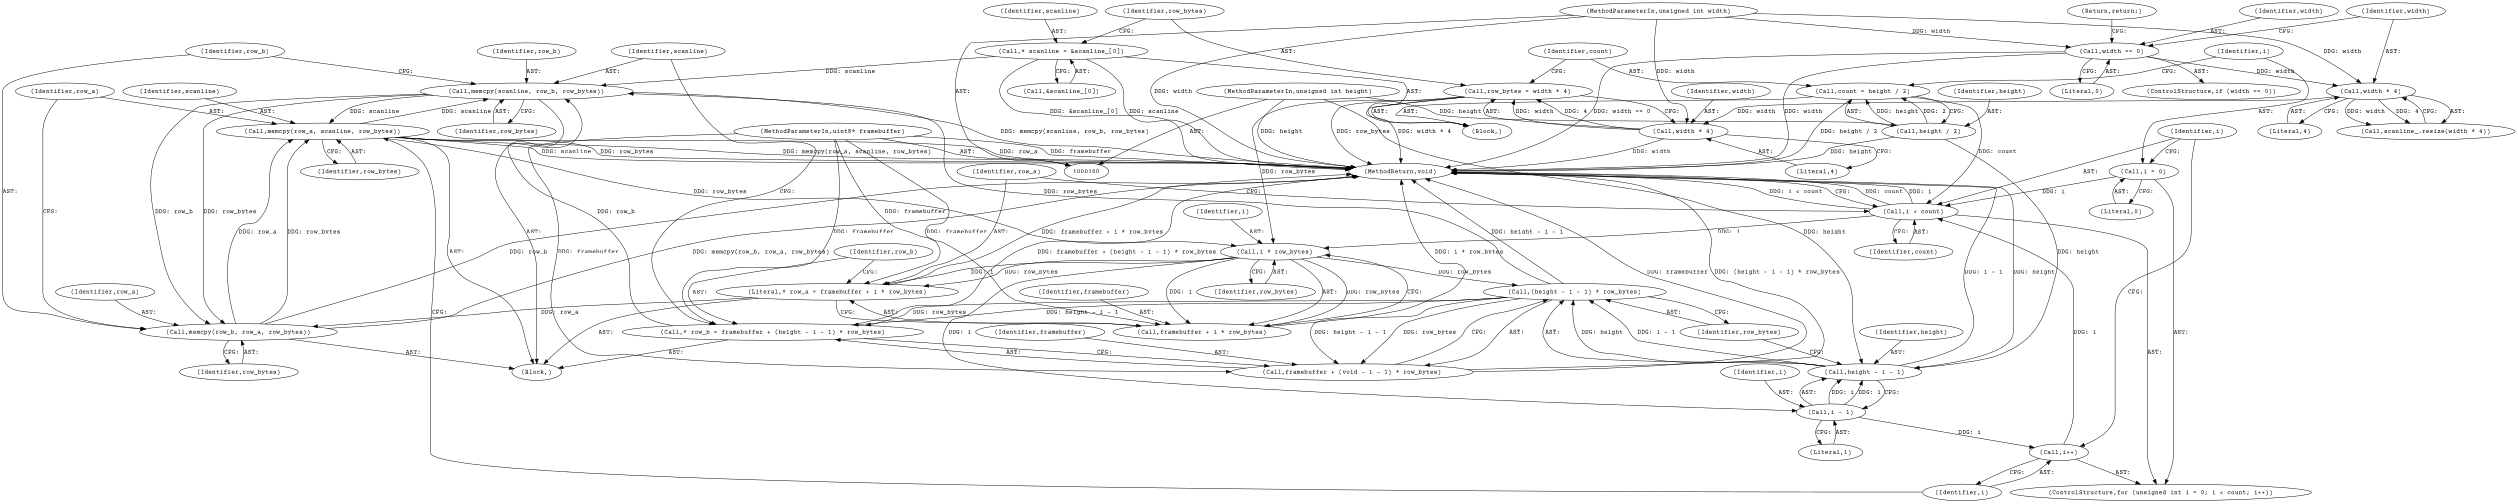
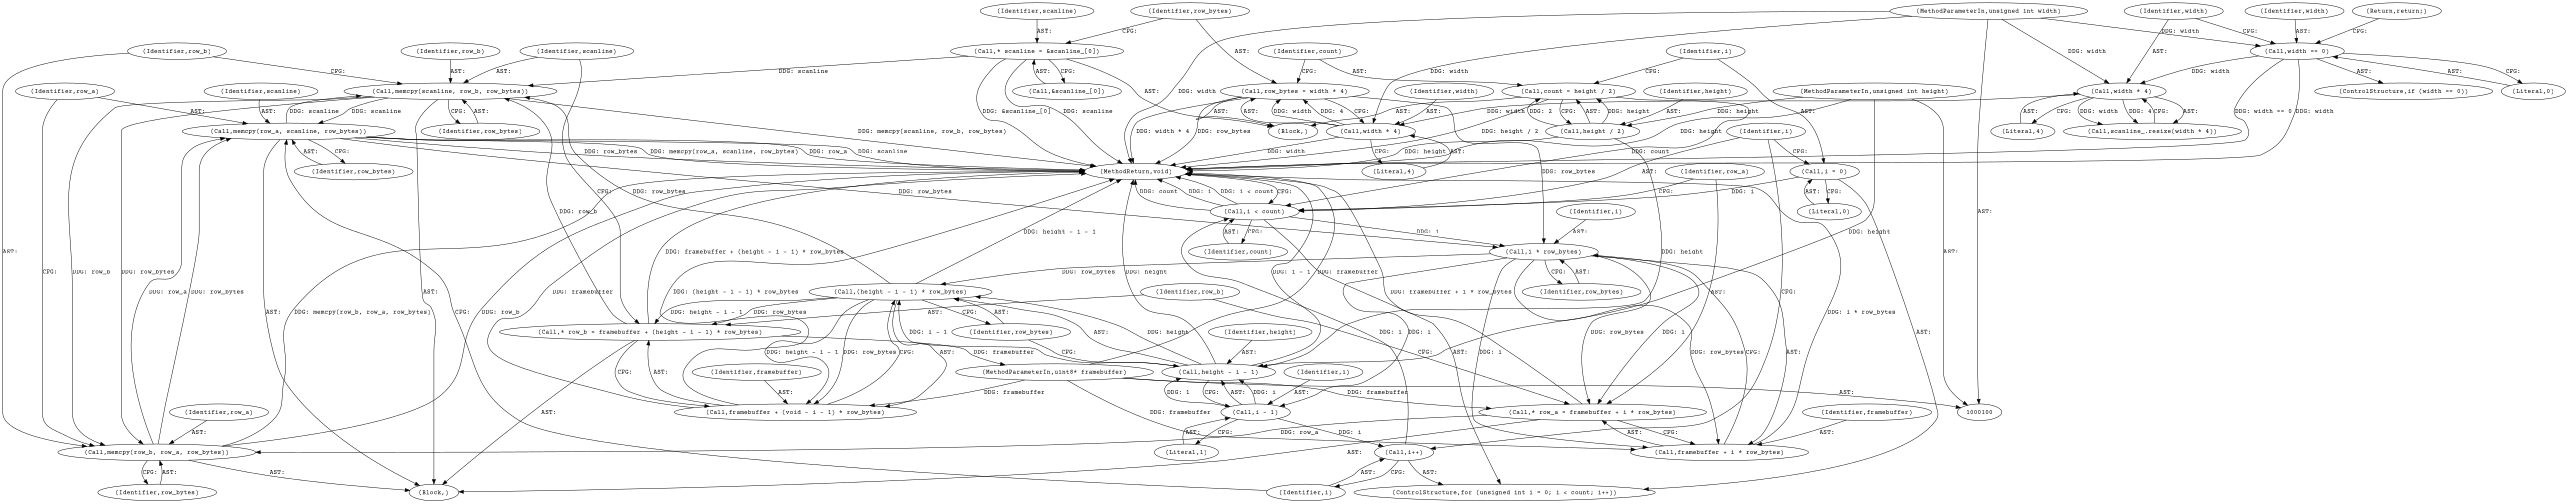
(761, 267) -> (887, 341)
(837, 292) -> (1593, 412)
